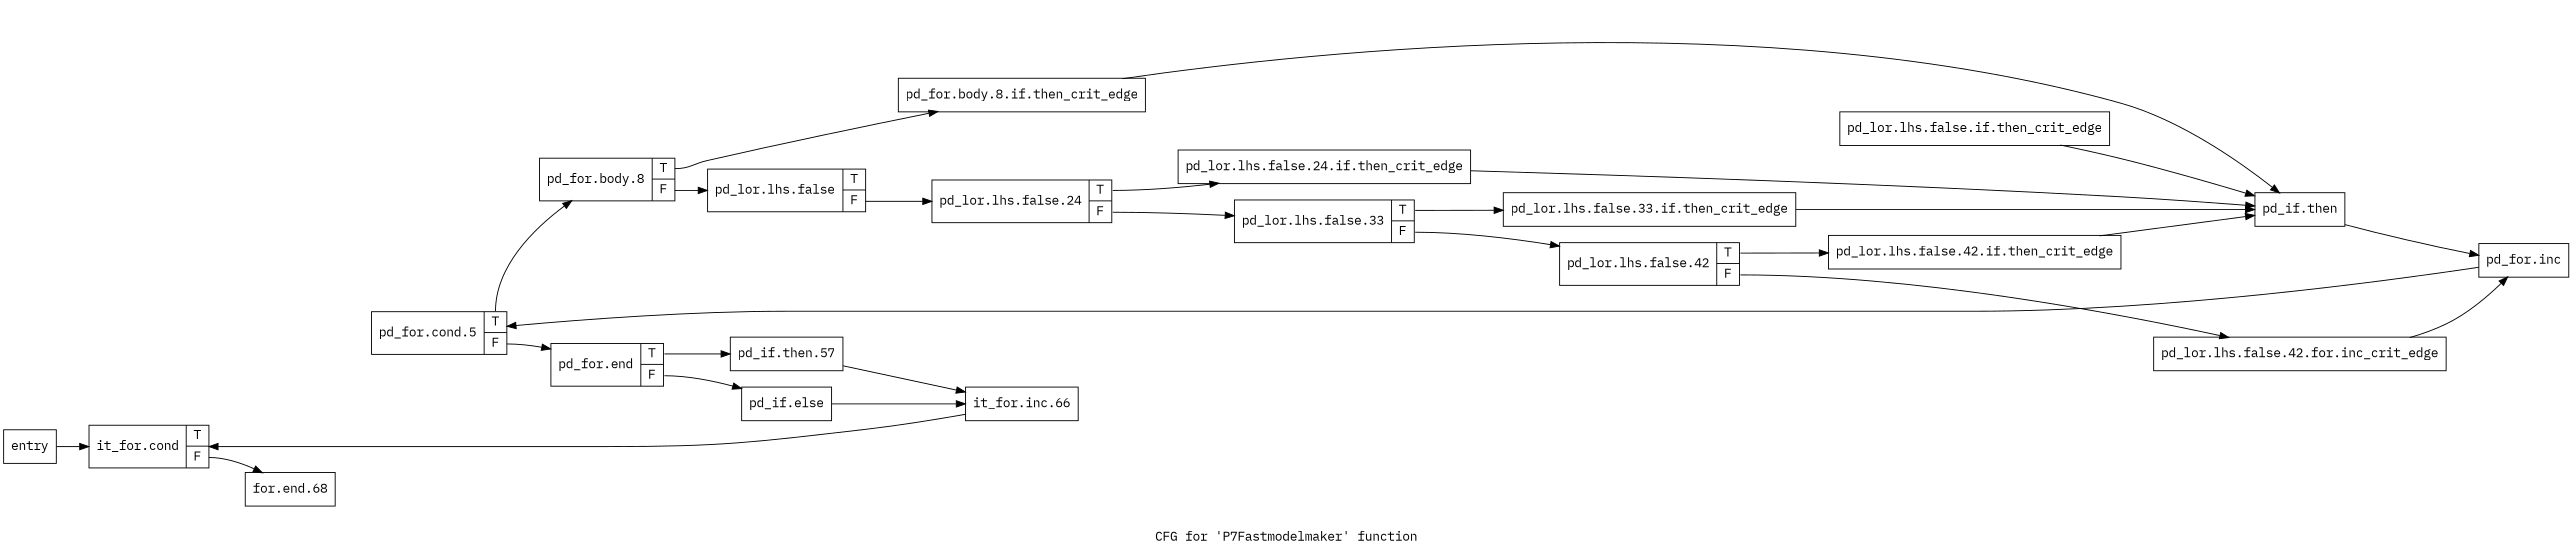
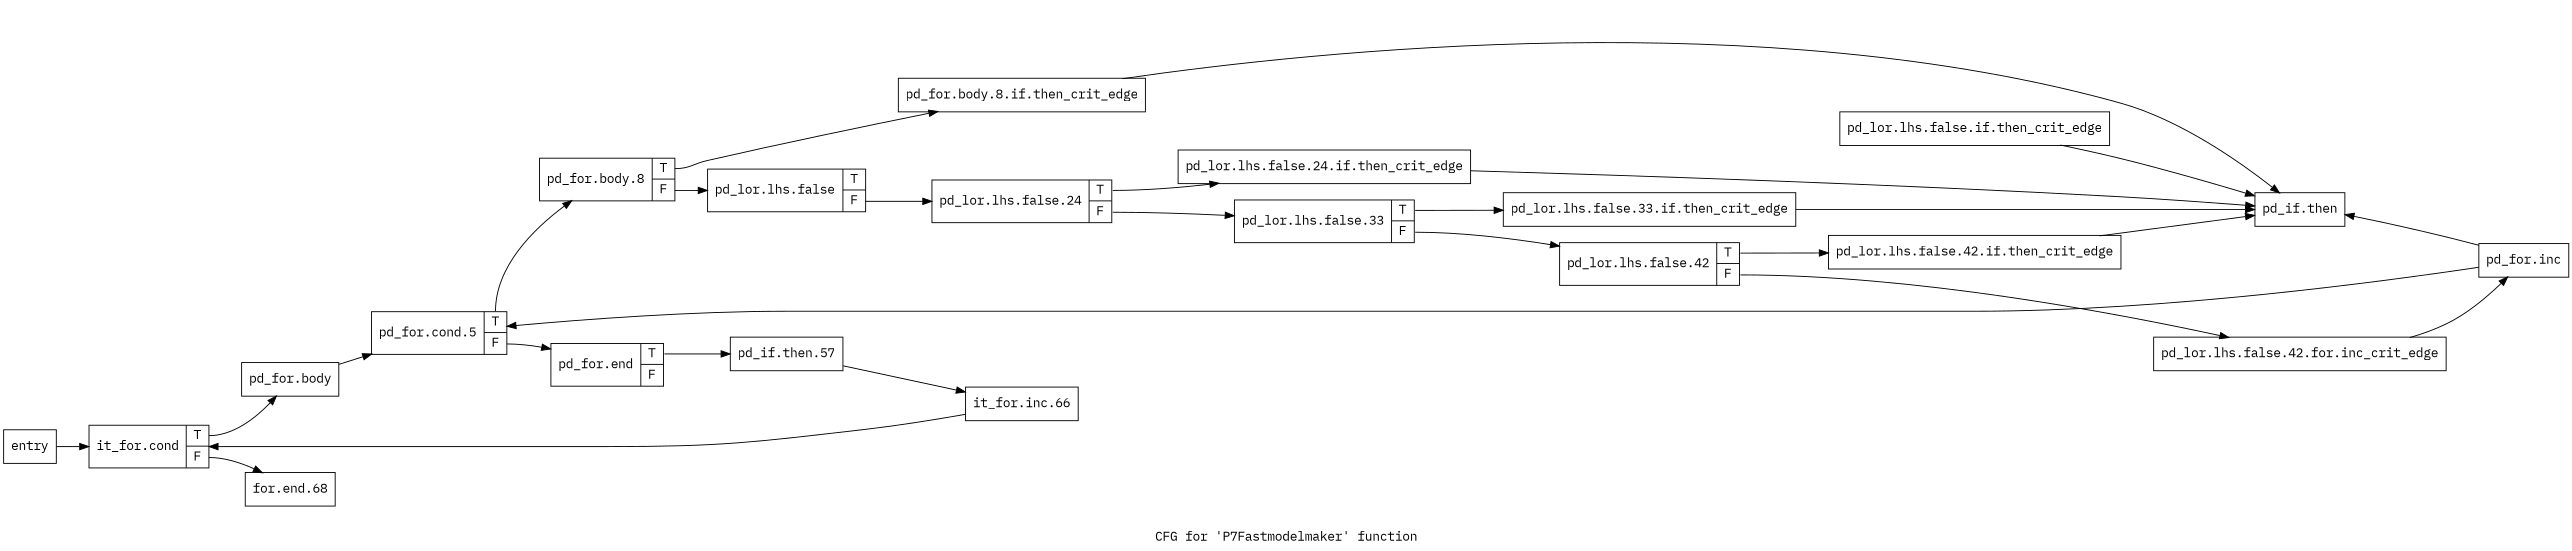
(2407, 240) -> (2417, 230)
none -> (290, 379)
(787, 404) -> none
